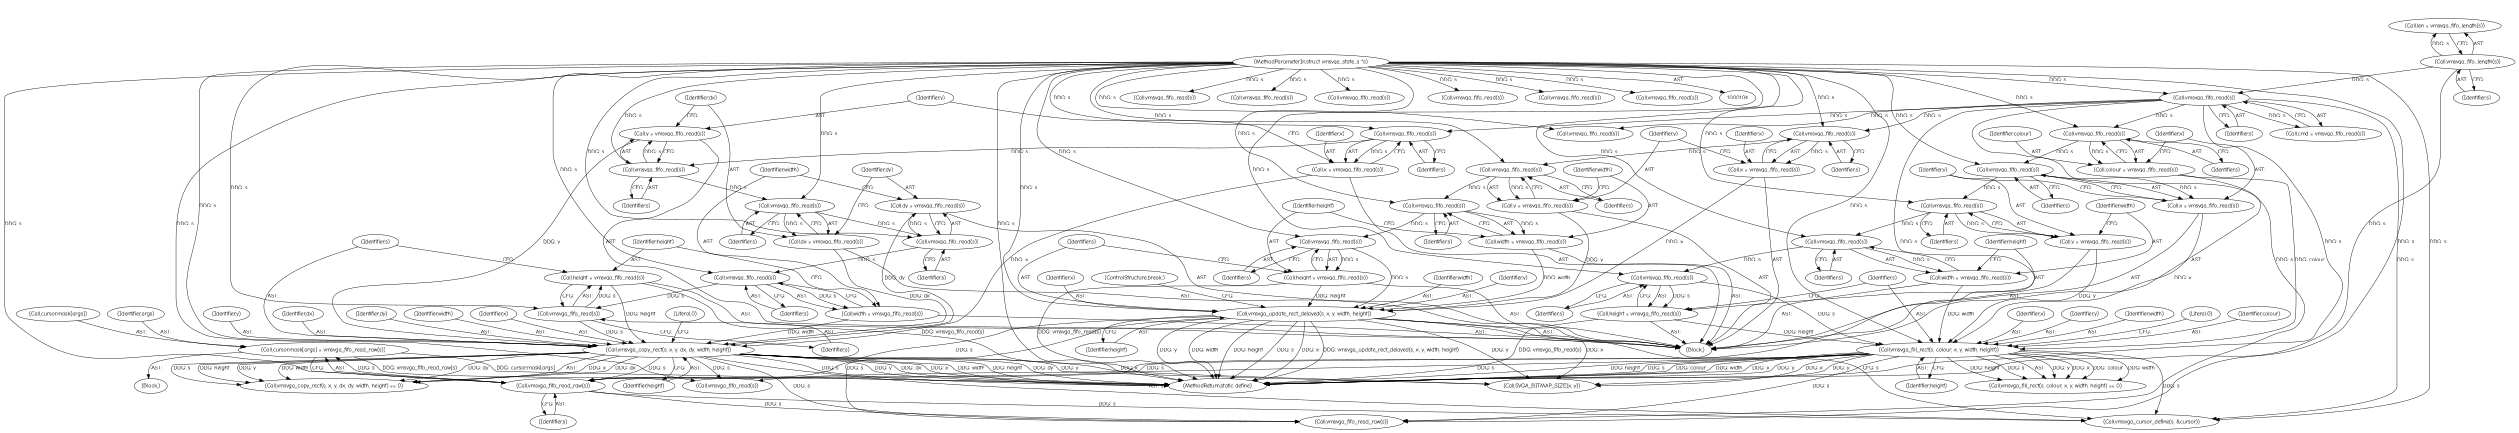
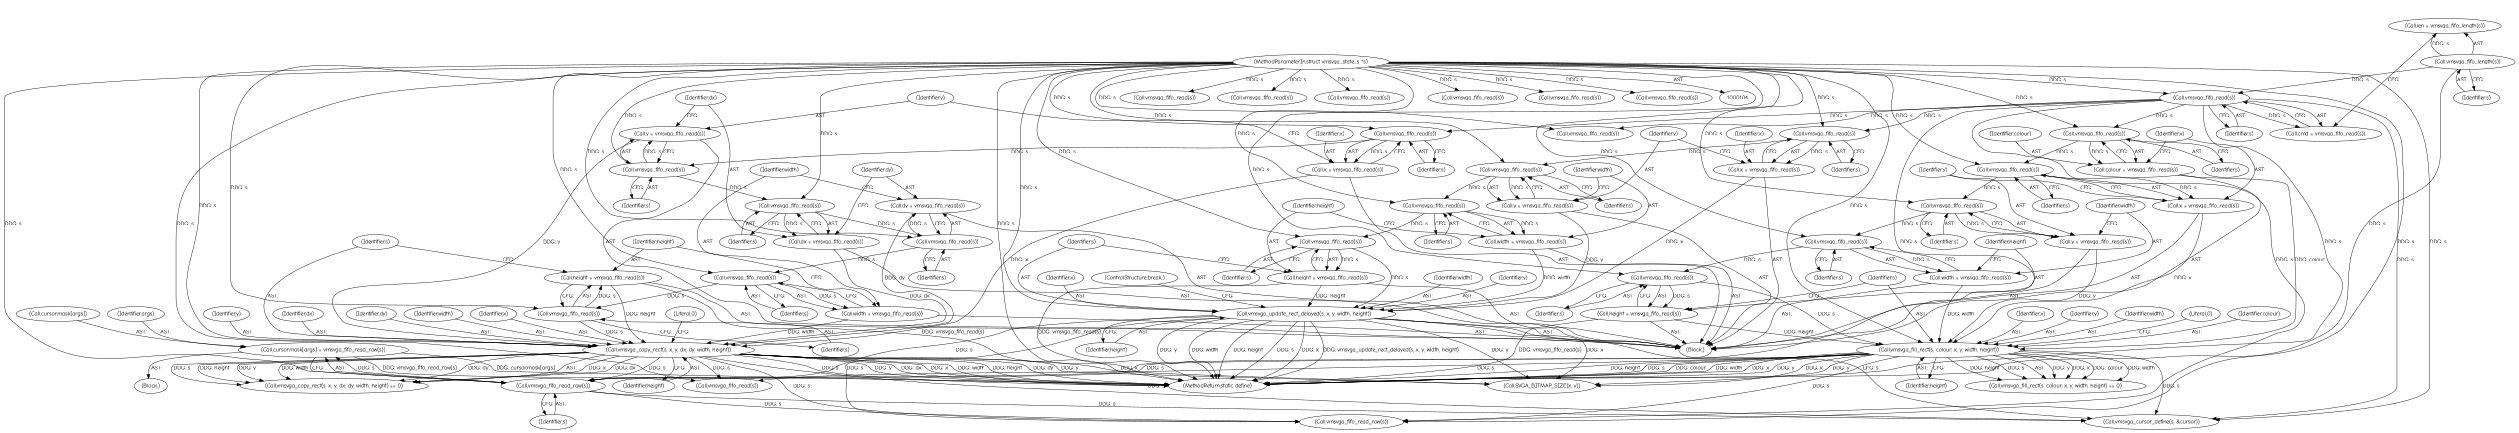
(2454, 42) -> (2387, 78)
(1156, 386) -> (1156, 386)
